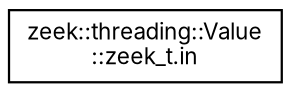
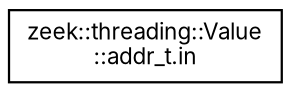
(145, 46) -> (145, 46)
